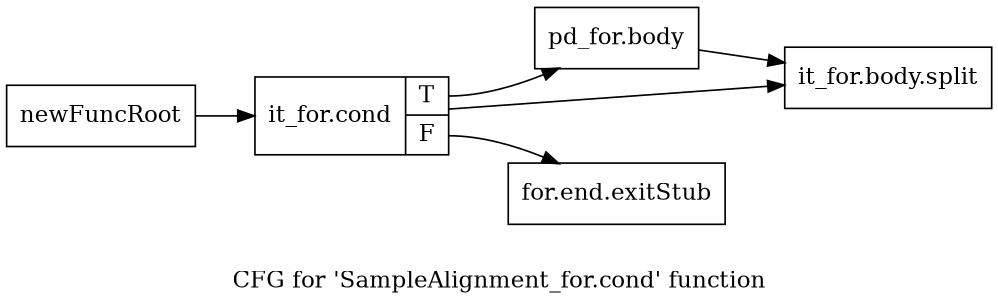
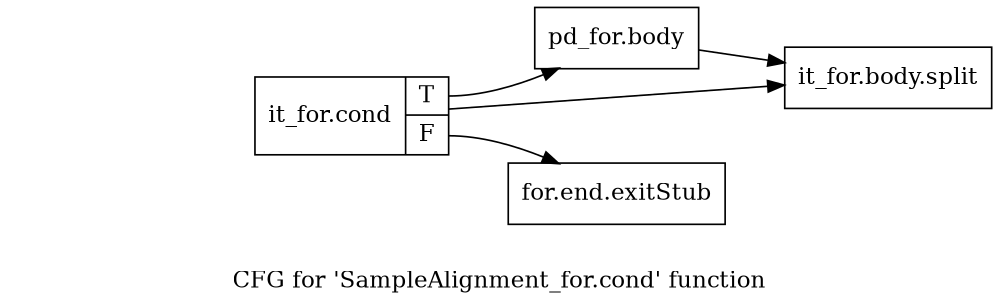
(101, 116) -> none
